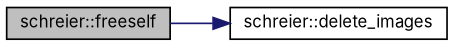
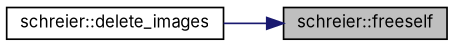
(192, 23) -> (245, 23)
